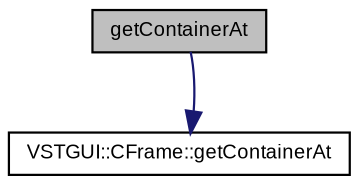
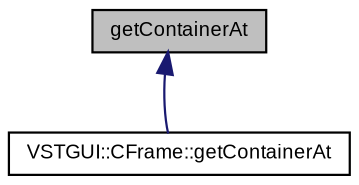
(194, 81) -> (165, 104)
